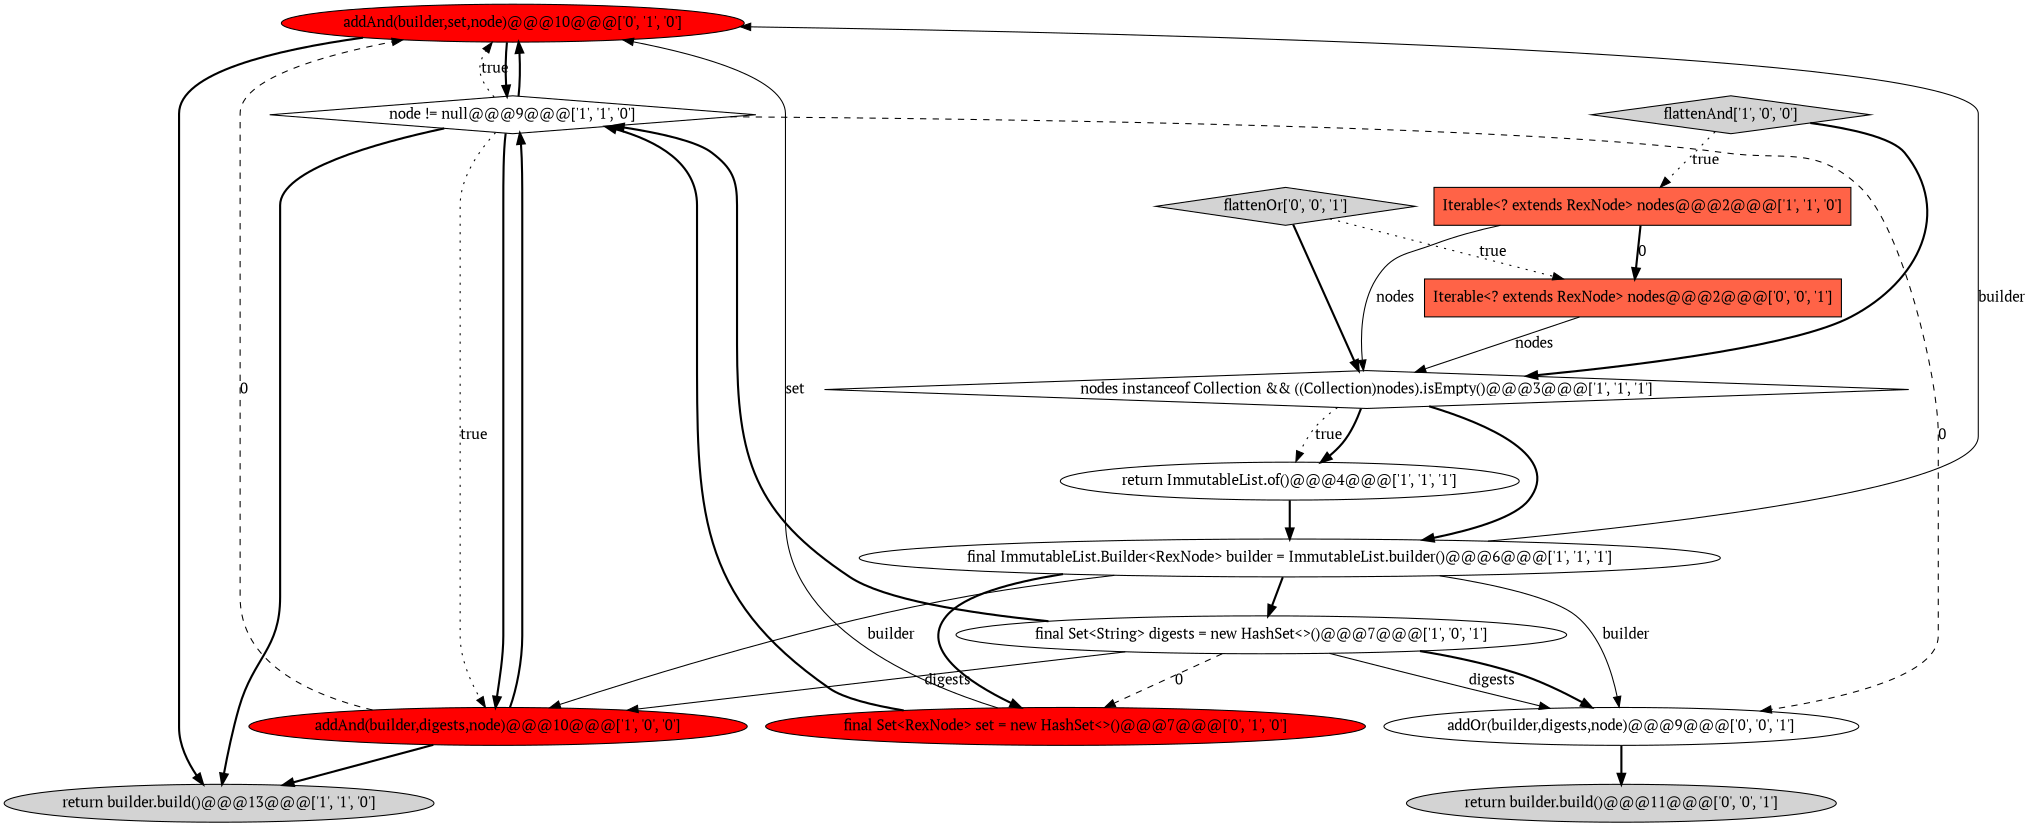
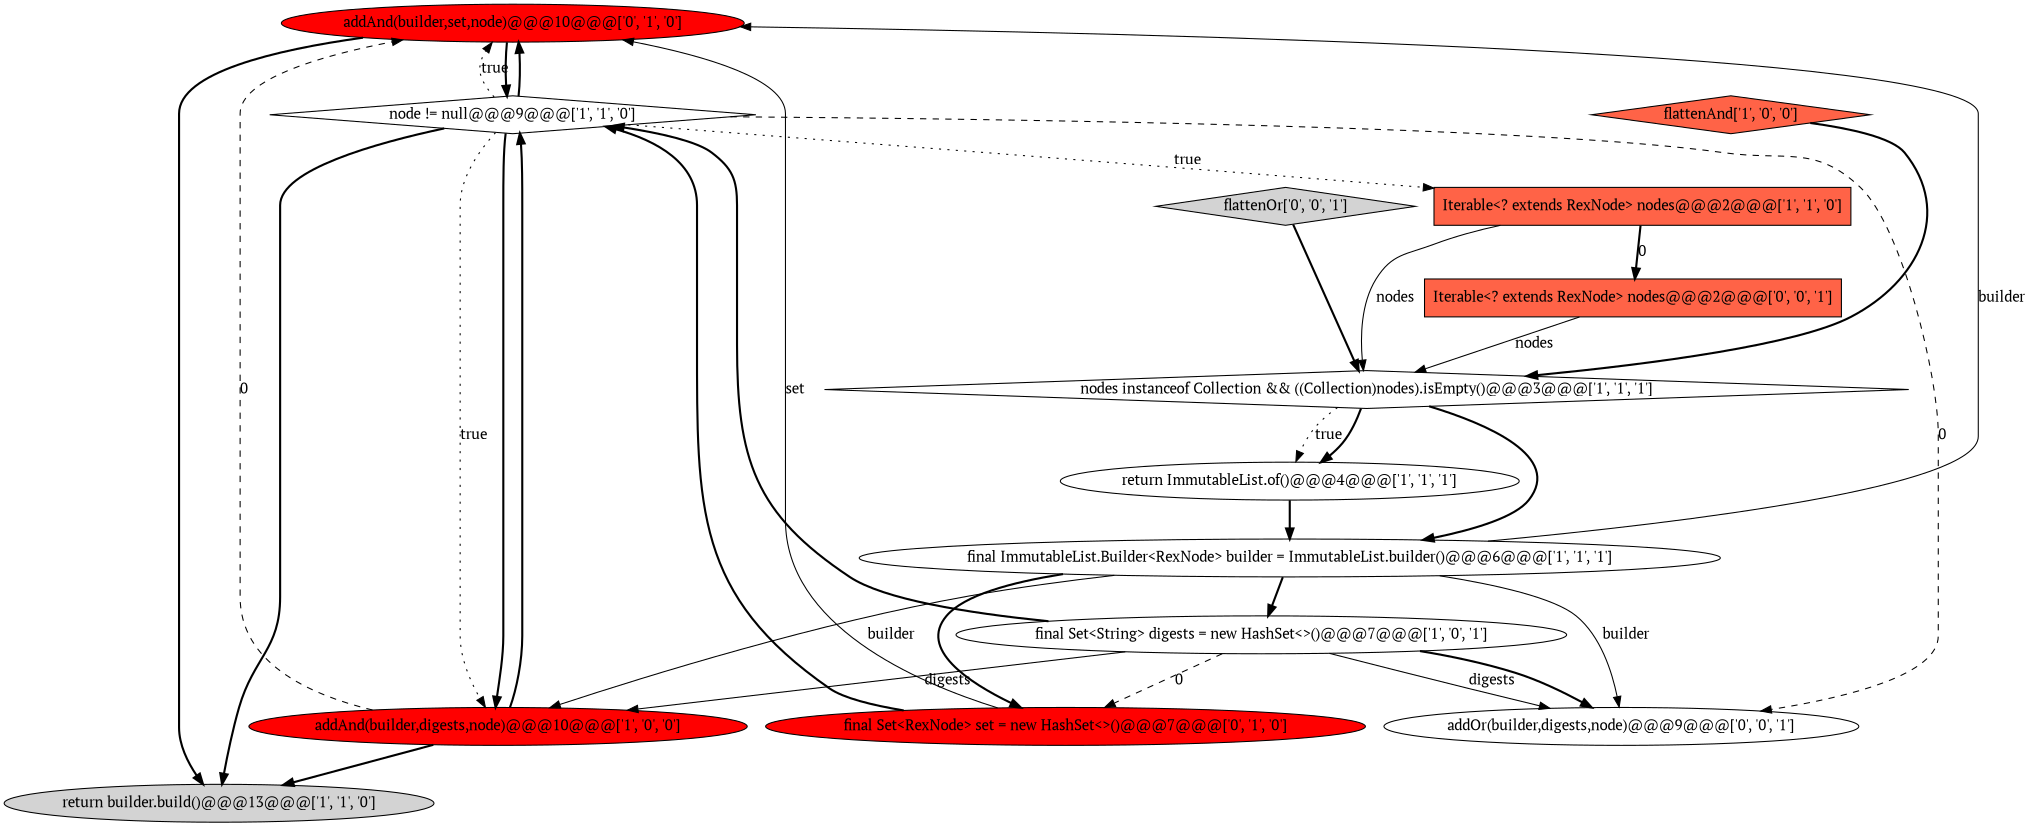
(1731, 115) -> (1731, 115)
(1691, 156) -> (1026, 156)
(1447, 249) -> none
(1621, 803) -> none
